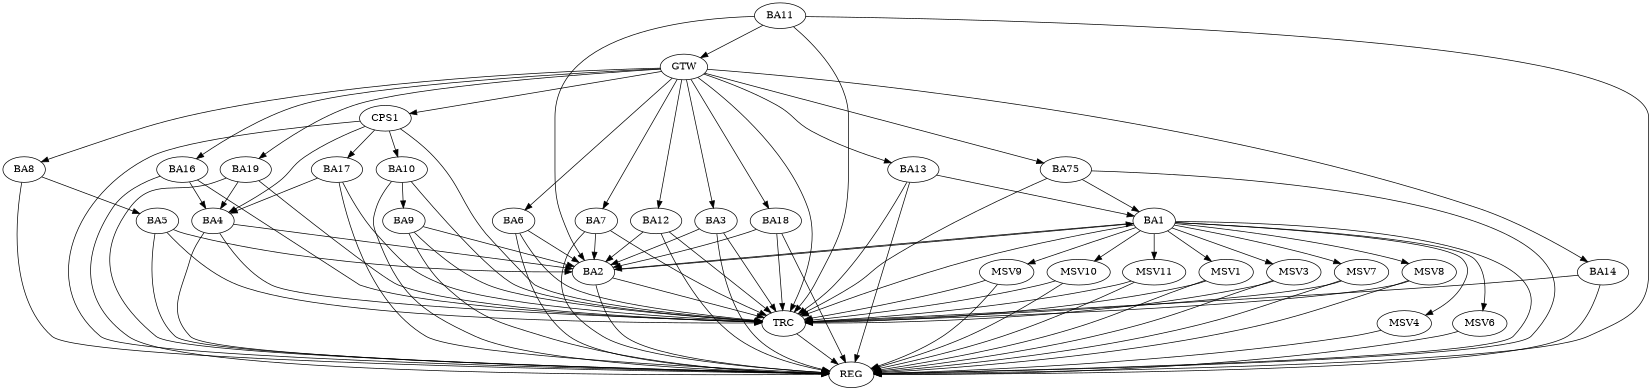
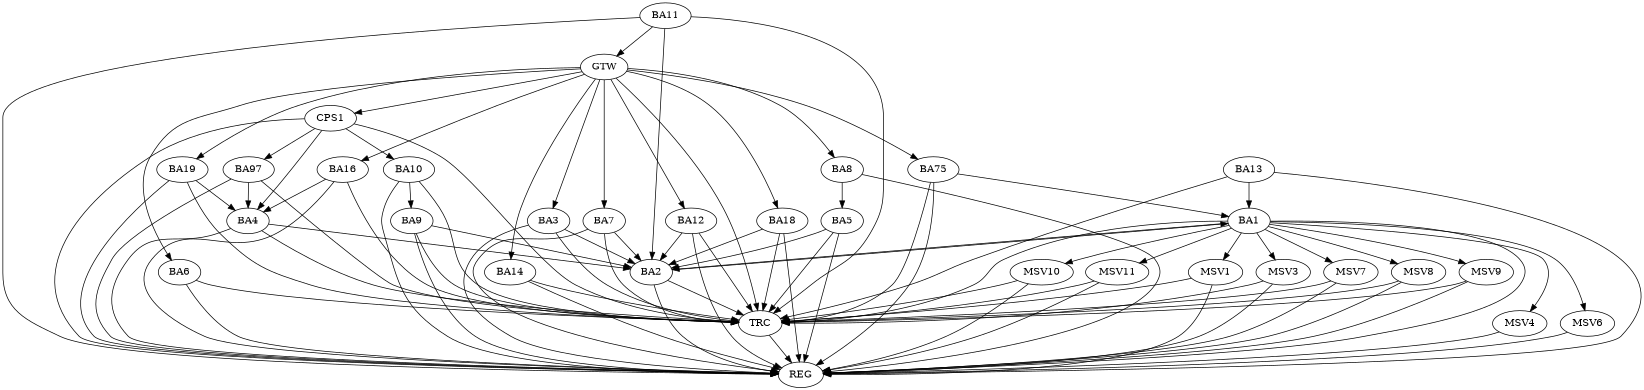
(794, 118) -> none
(337, 170) -> (249, 170)
(550, 245) -> none
